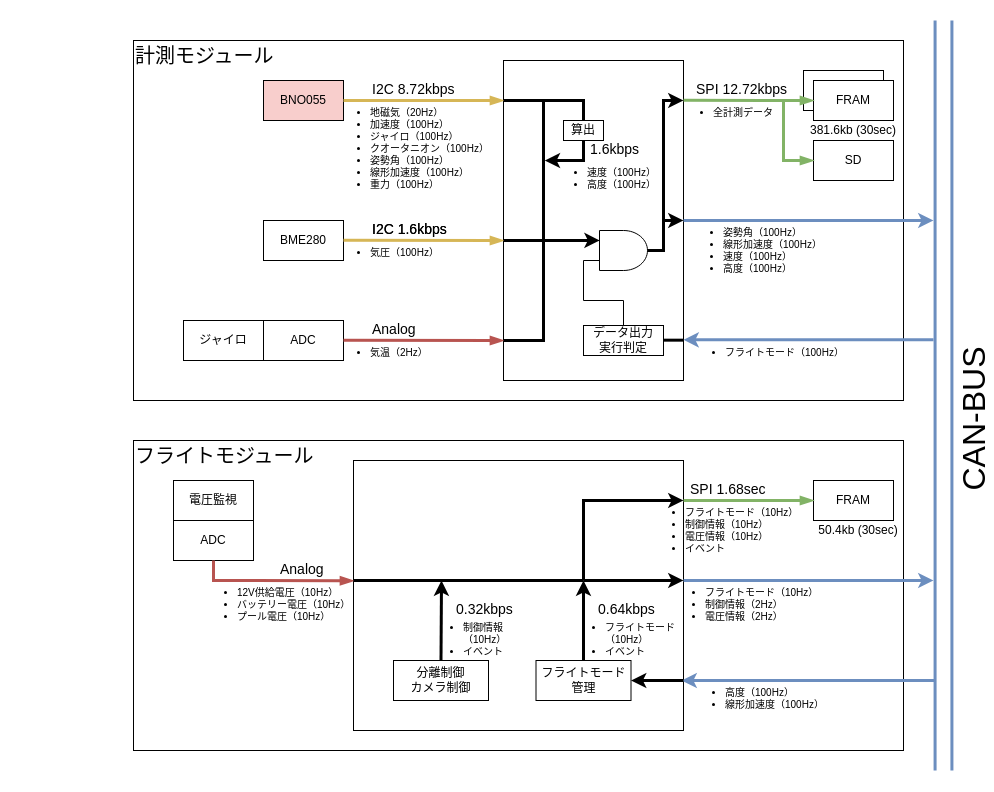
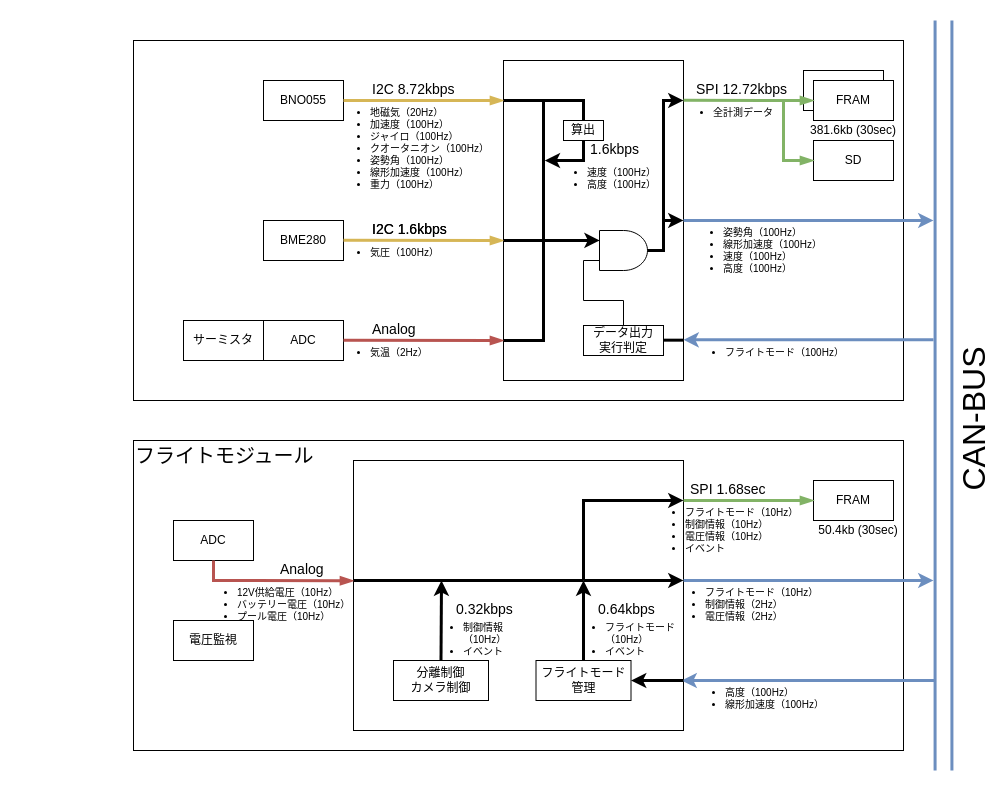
(254, 56) -> none
(304, 101) -> (304, 101)
(224, 341) -> (224, 341)
(214, 501) -> (214, 641)
